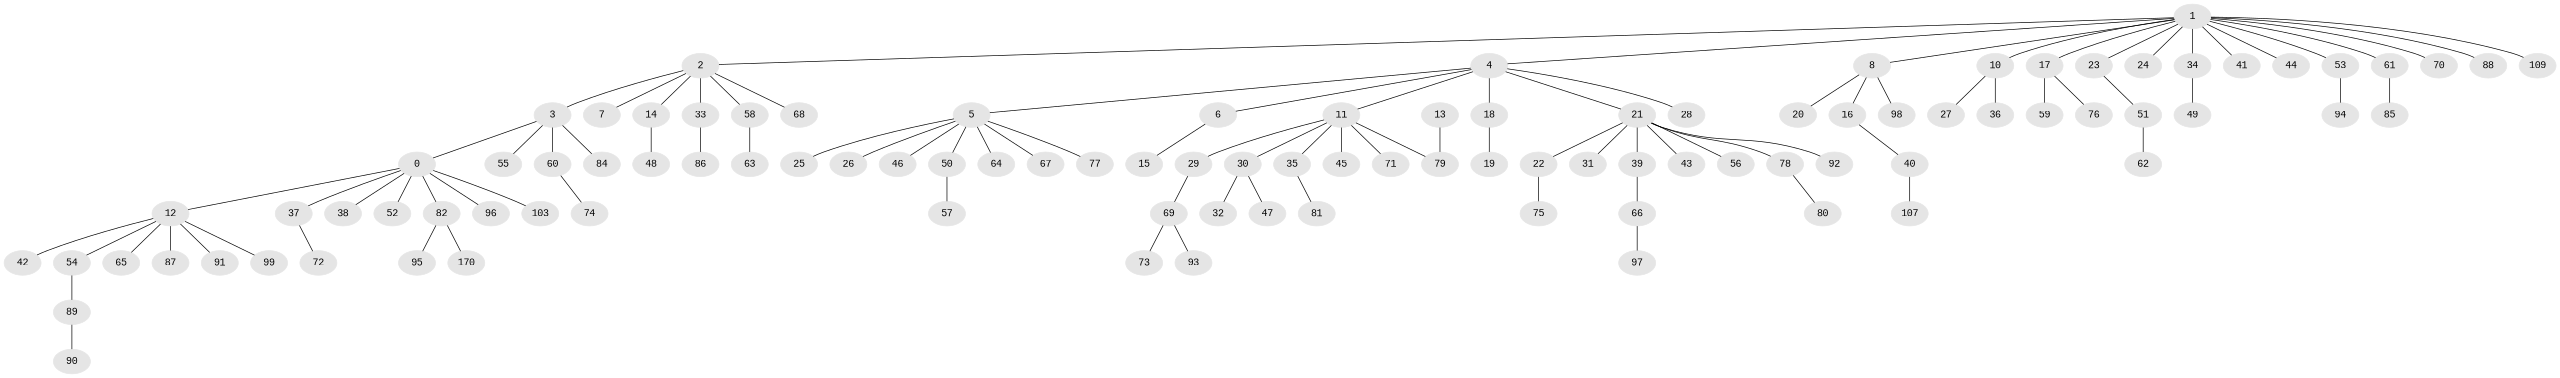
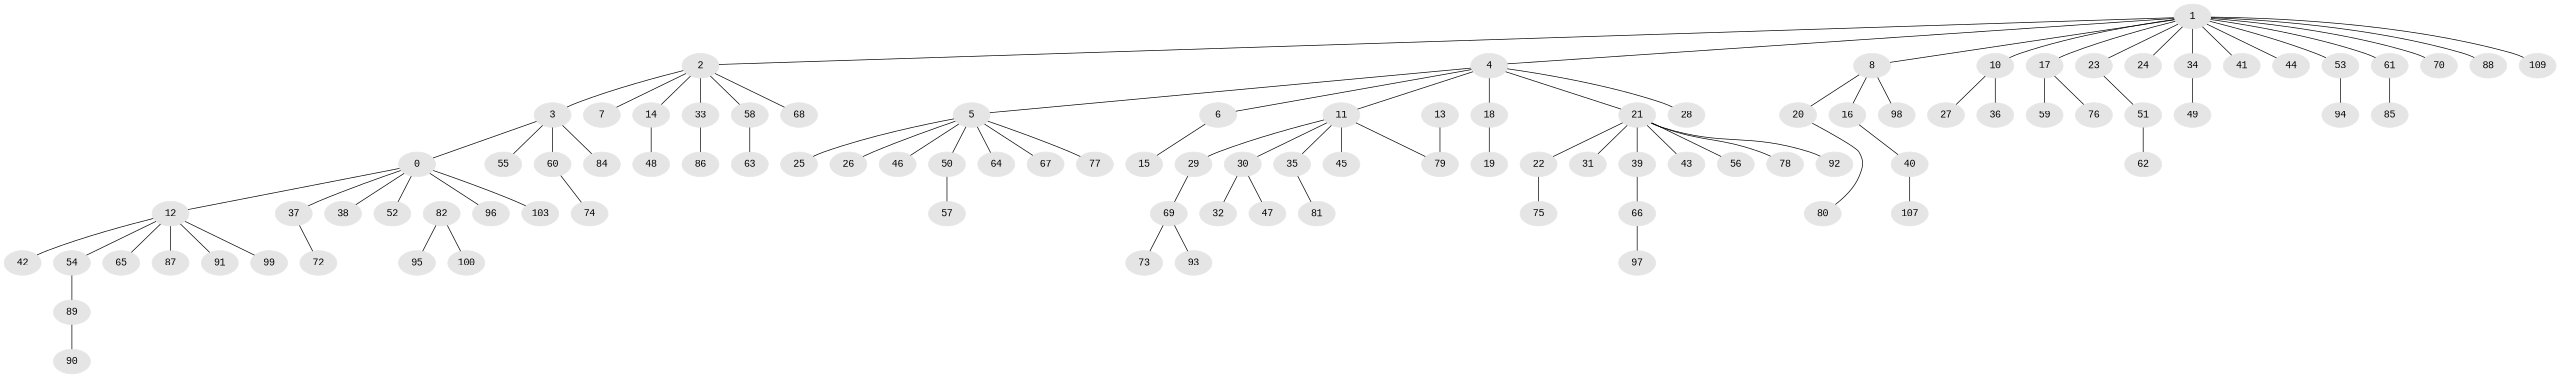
(1391, 164) -> none
(429, 189) -> none
(1804, 189) -> (1861, 155)
(466, 263) -> (466, 263)
